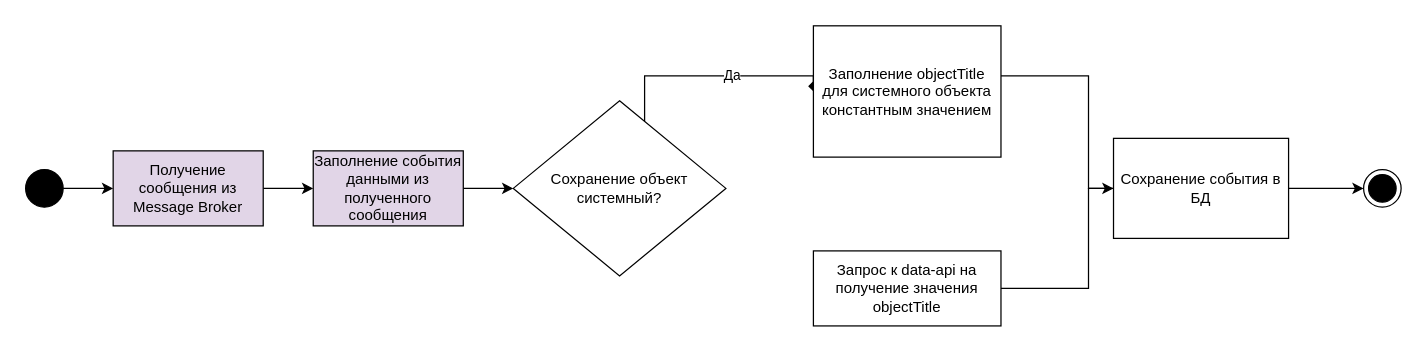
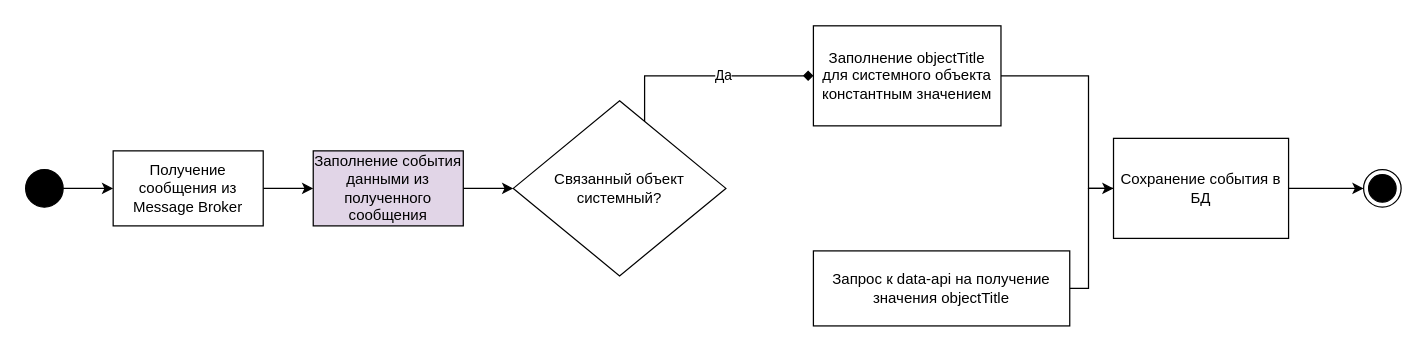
(907, 91) -> (907, 76)
(188, 188) -> (188, 188)
(619, 188) -> (619, 188)
(907, 288) -> (941, 288)
